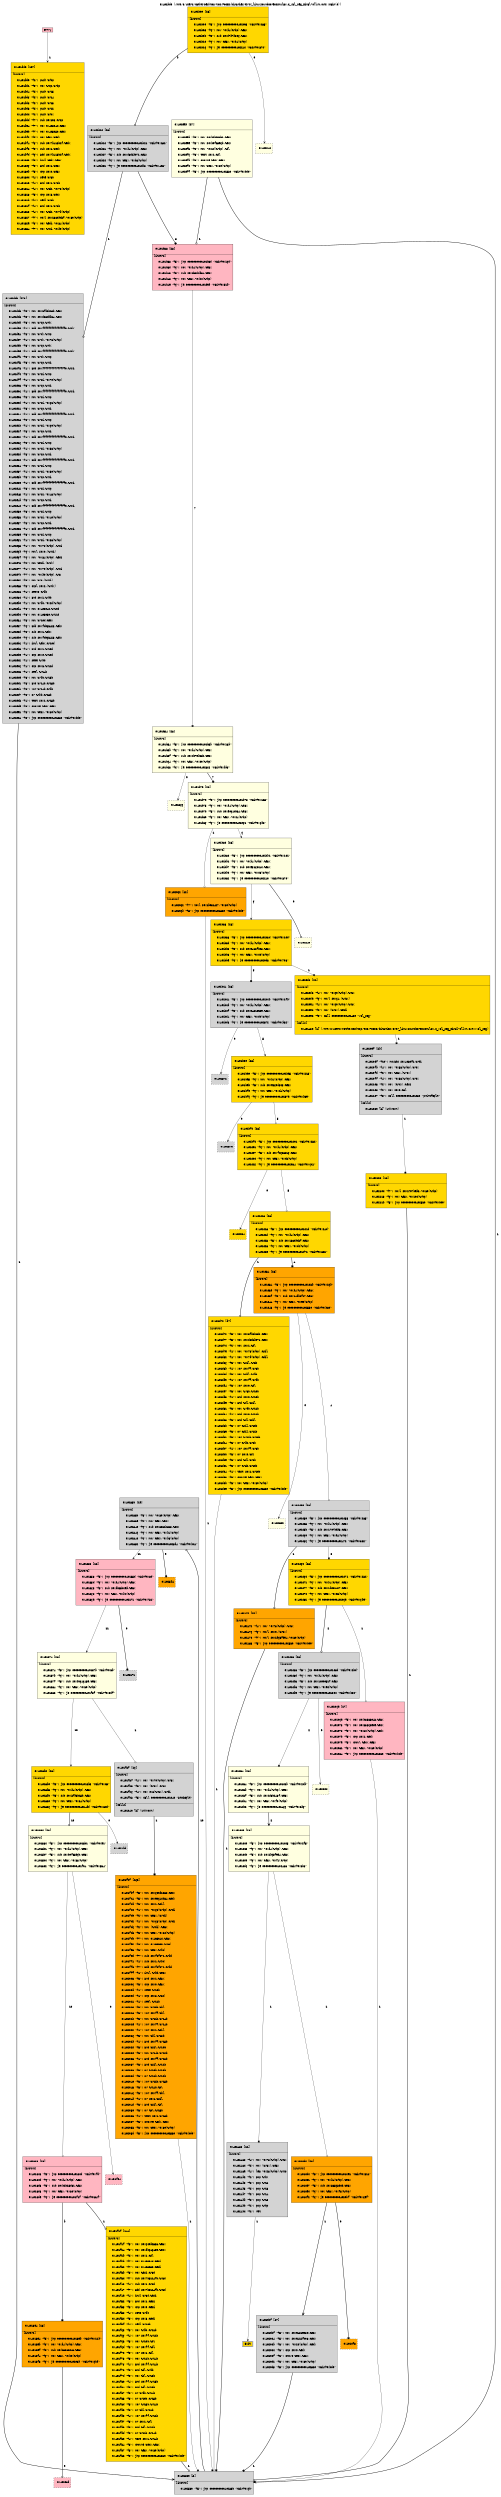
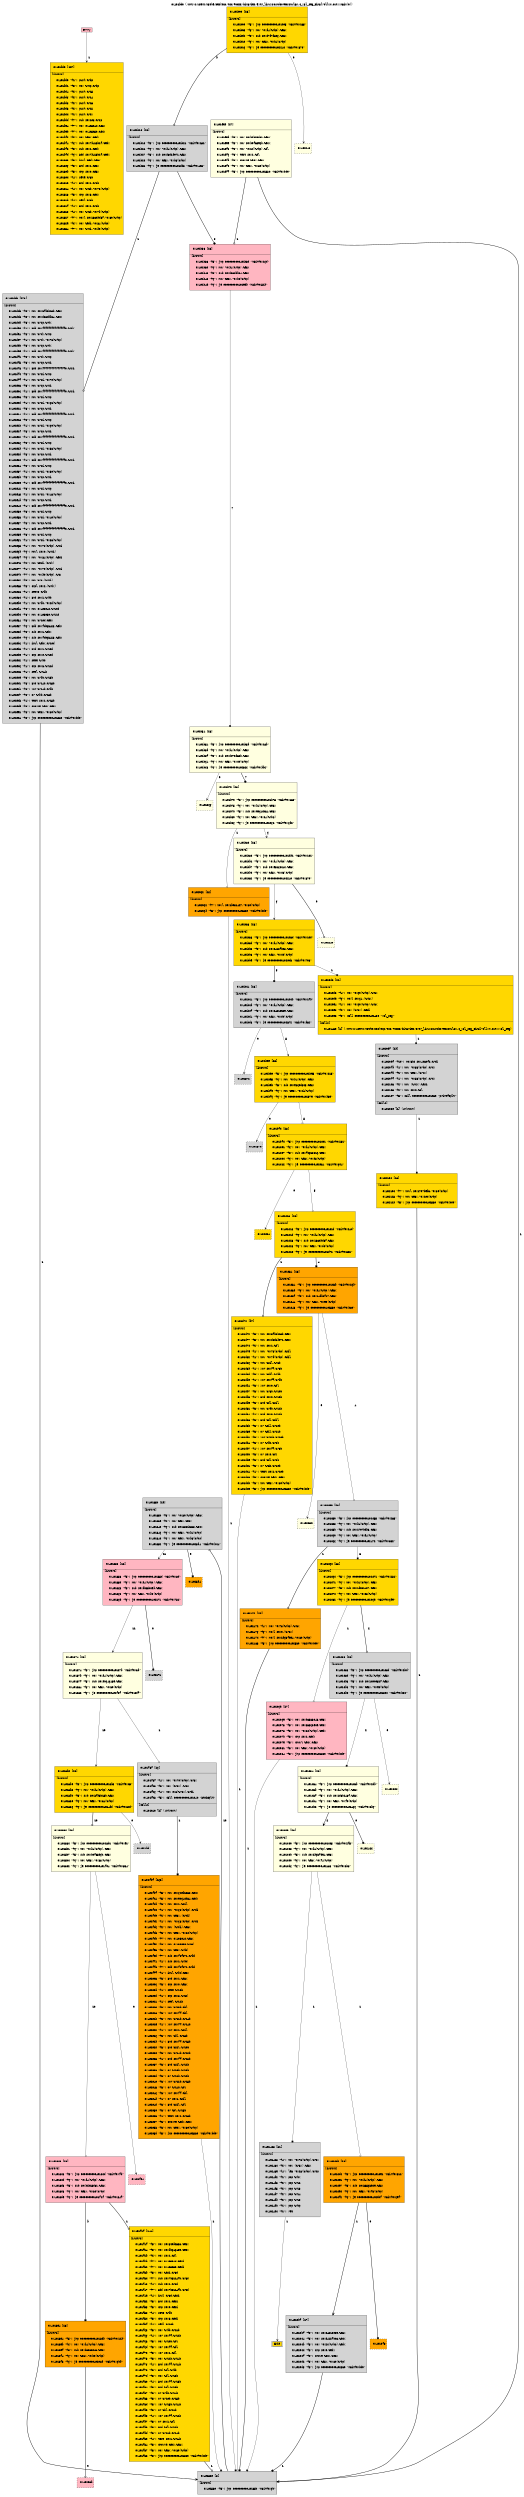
none -> (366, 1849)
